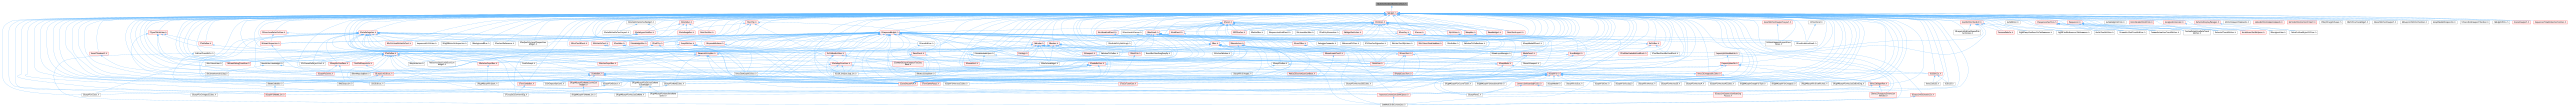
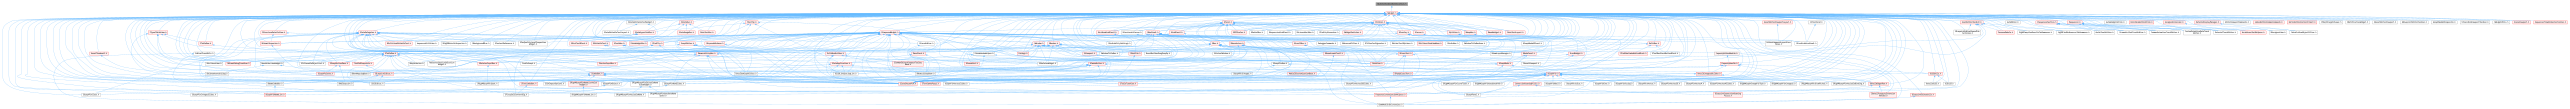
(1554, 84) -> (1553, 84)
